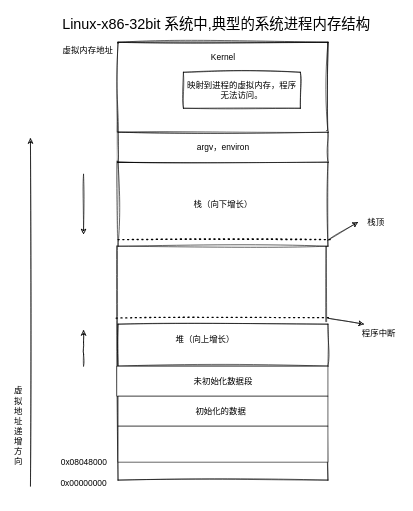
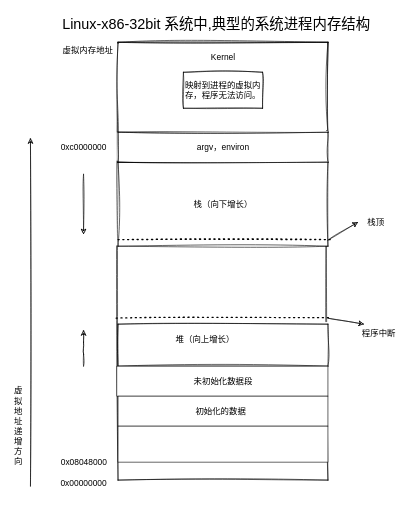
(242, 90) -> (223, 90)
none -> (84, 147)
